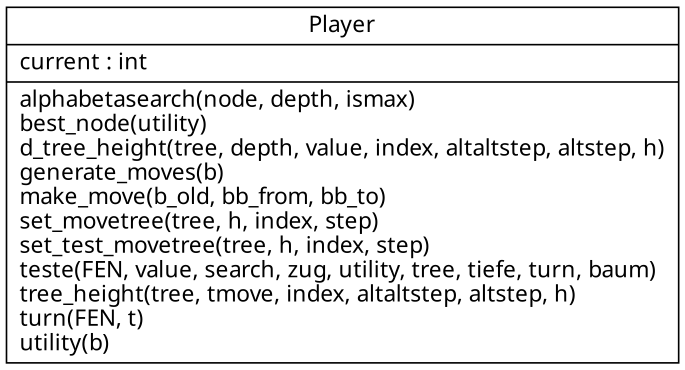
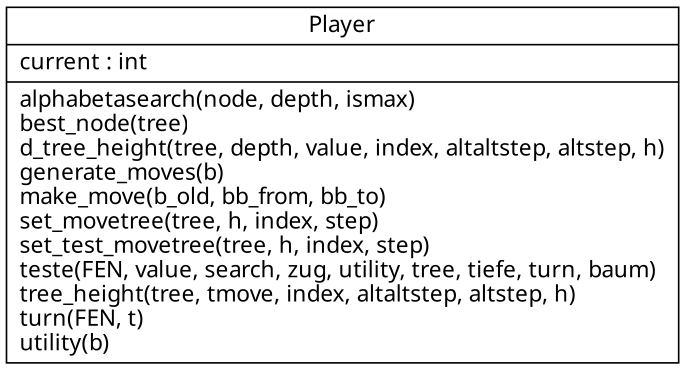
(114, 124) -> (105, 124)
